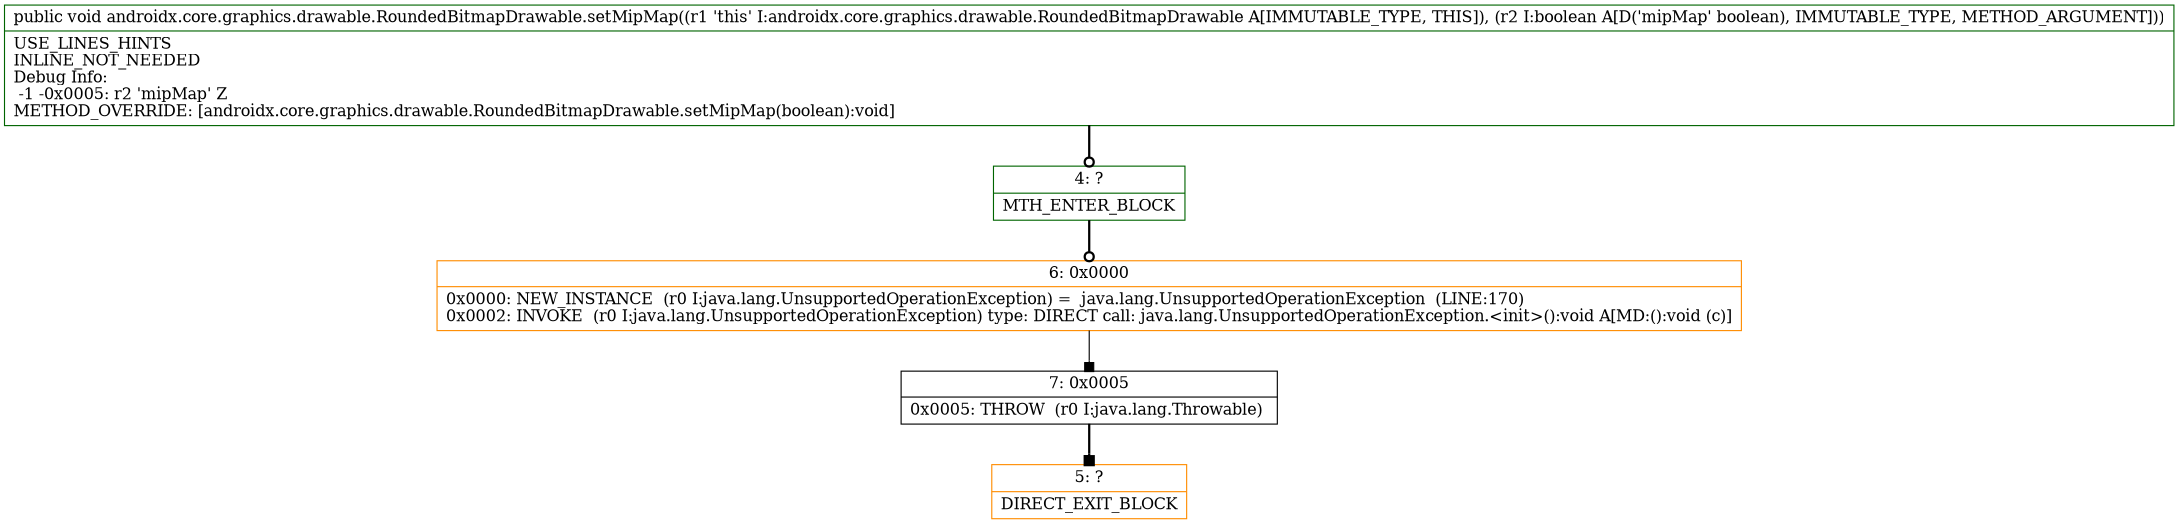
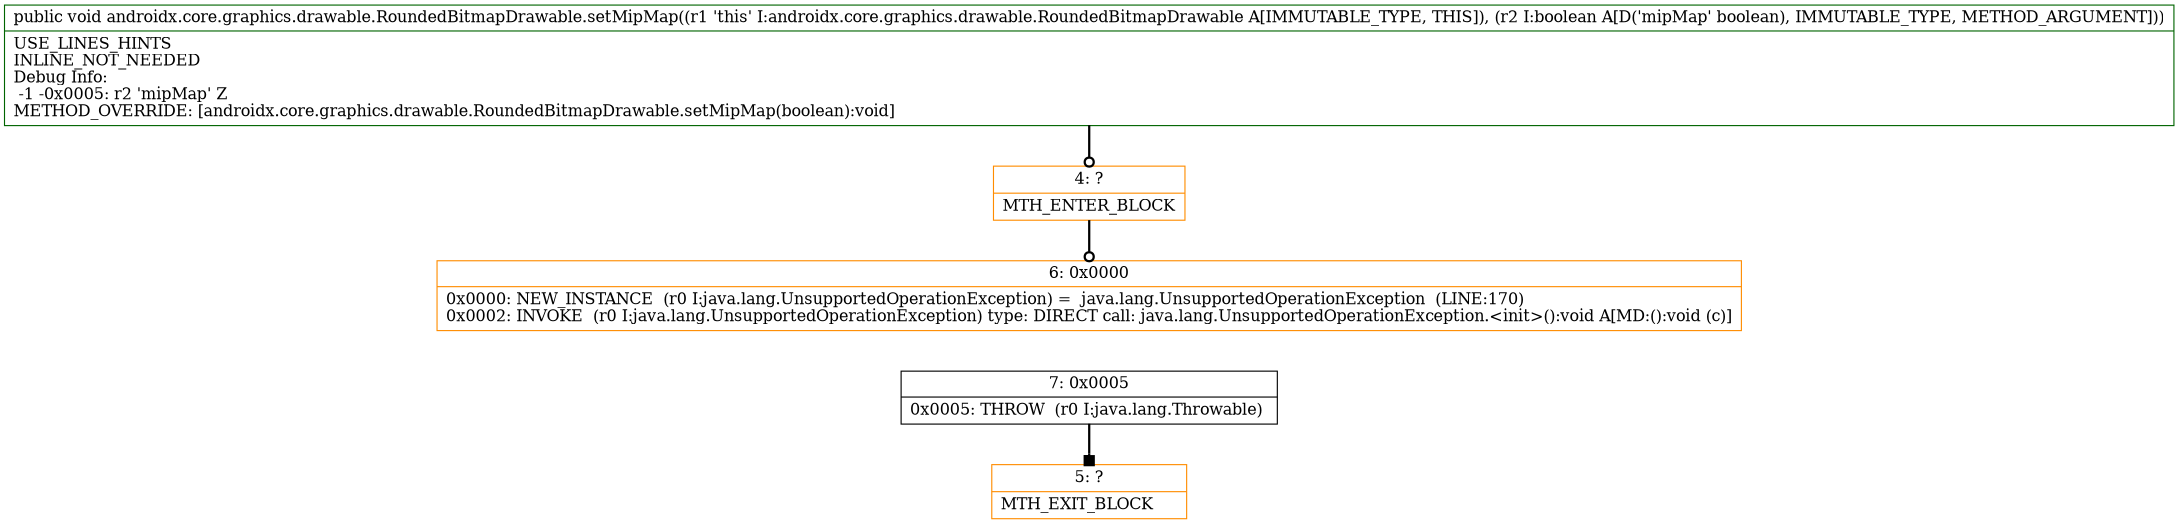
(1089, 193) -> (1089, 193)
(1089, 345) -> none
(1089, 505) -> (1077, 505)
